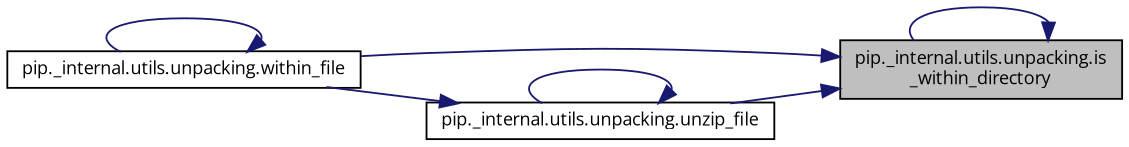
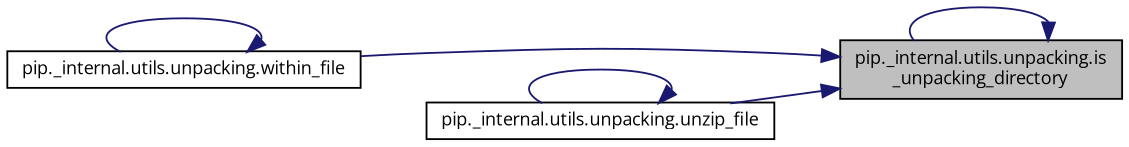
(981, 70) -> (981, 70)
(383, 94) -> none
